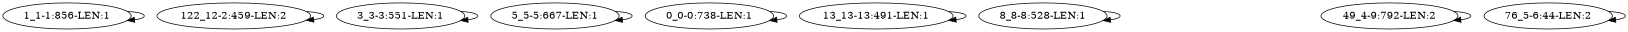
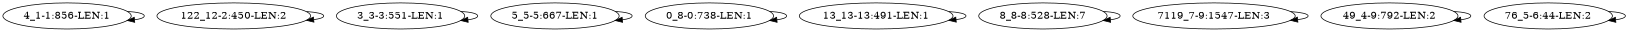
(67, 16) -> (67, 16)
(234, 16) -> (234, 16)
(709, 16) -> (709, 16)
(1043, 16) -> (1043, 16)
none -> (1214, 16)
